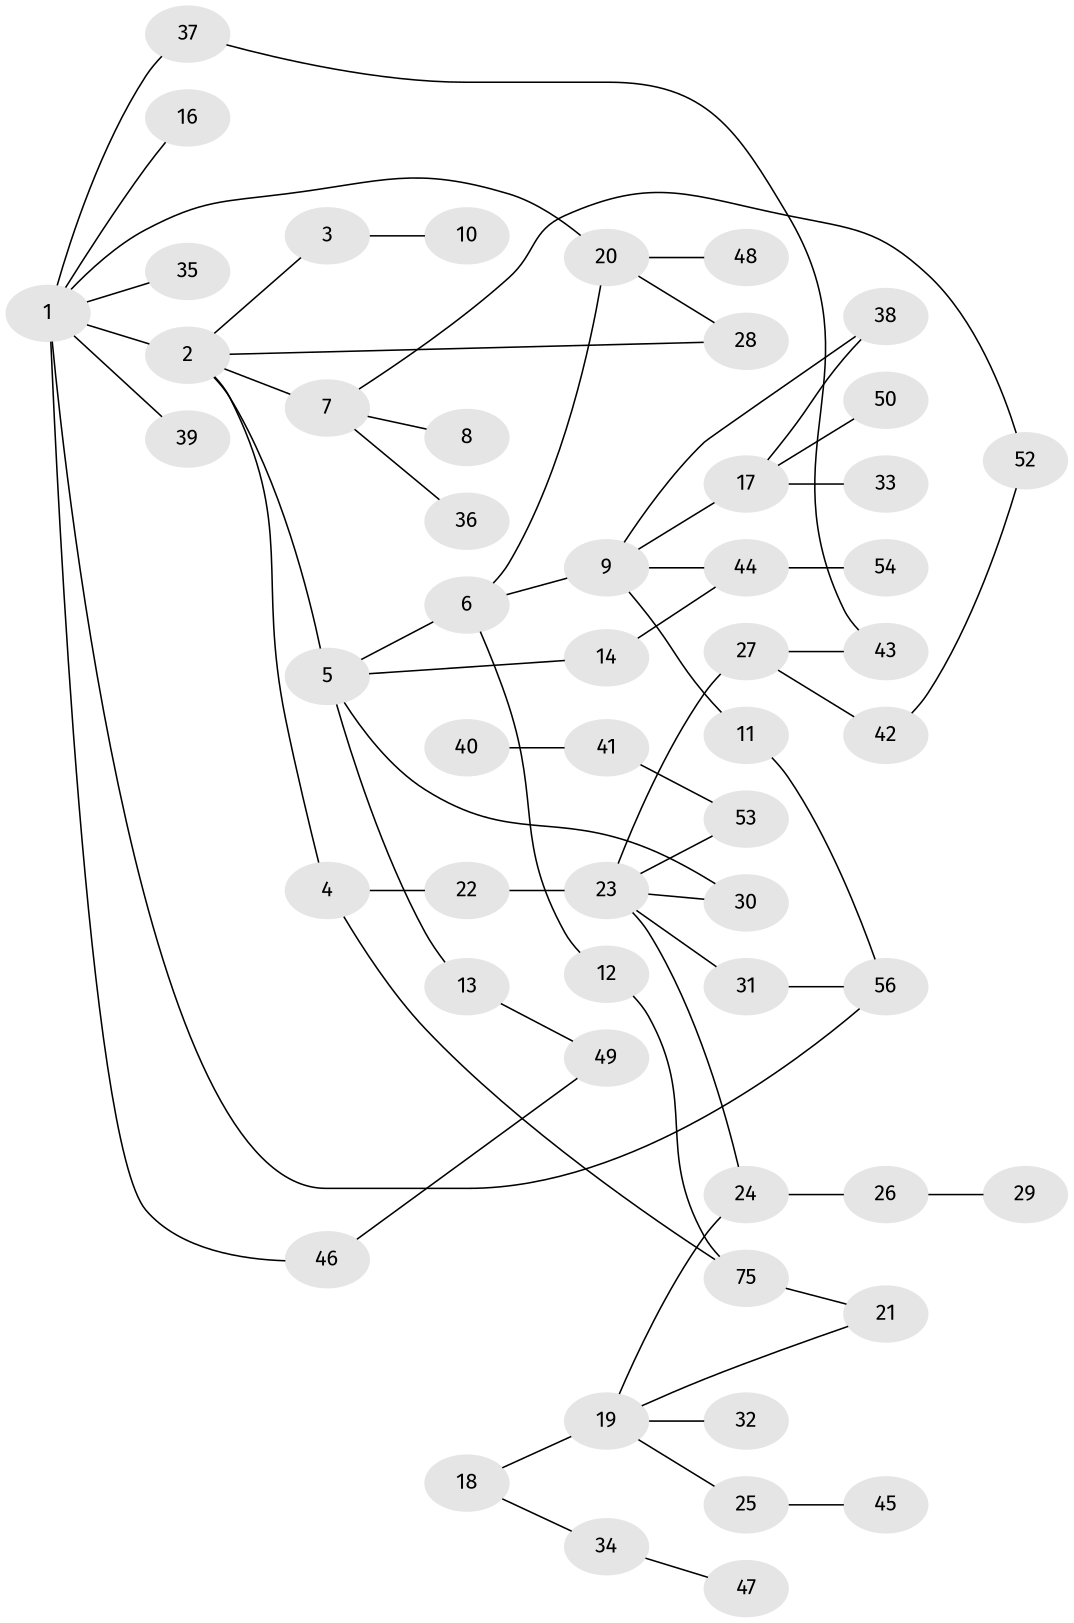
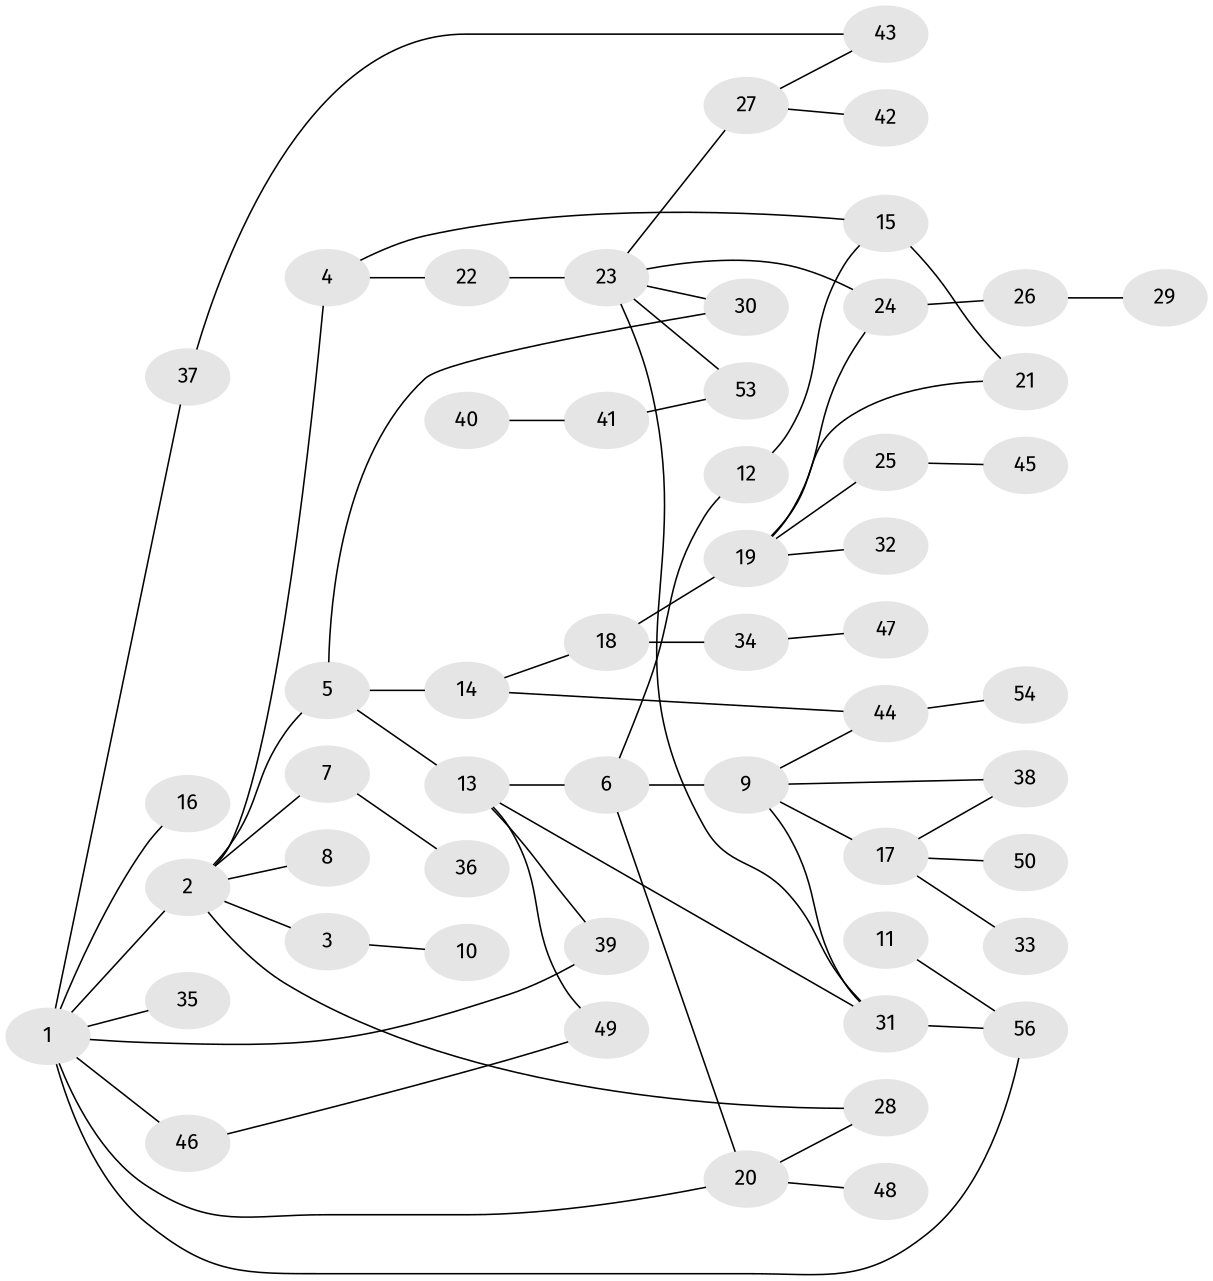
(397, 423) -> (257, 873)
(1025, 461) -> none
(397, 641) -> (537, 785)
(675, 653) -> (814, 906)
none -> (537, 666)
none -> (539, 864)
none -> (677, 905)
(746, 1278) -> (886, 223)
